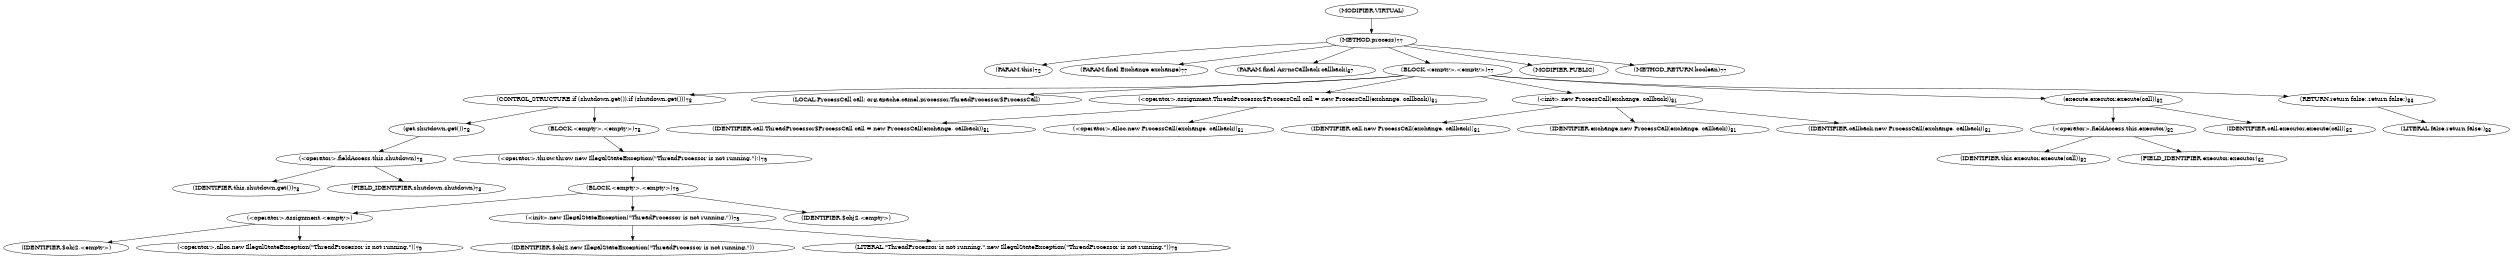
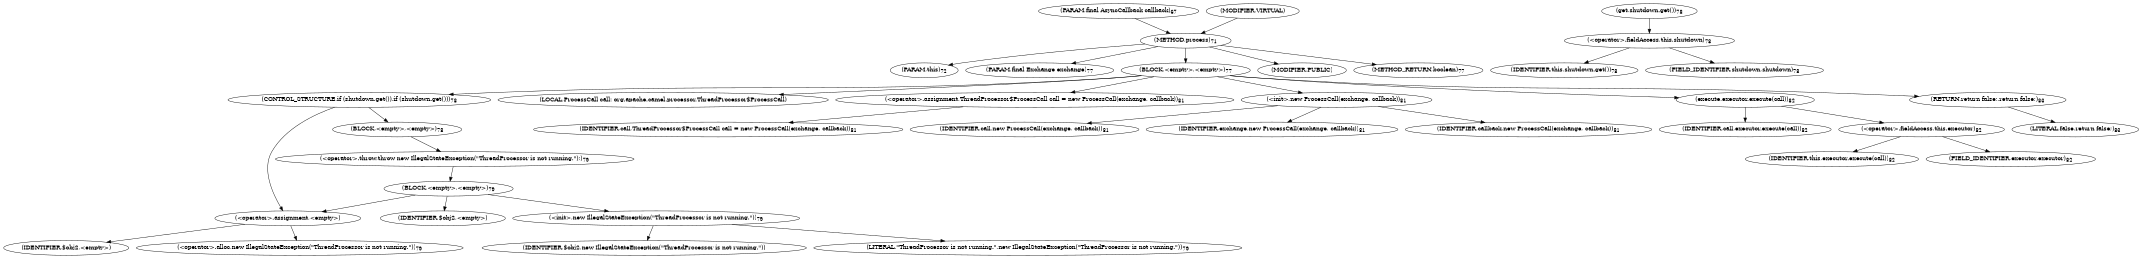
(1400, 40) -> (1214, 40)
(1336, 55) -> (1151, 25)
(514, 115) -> (277, 144)
(1159, 130) -> none
